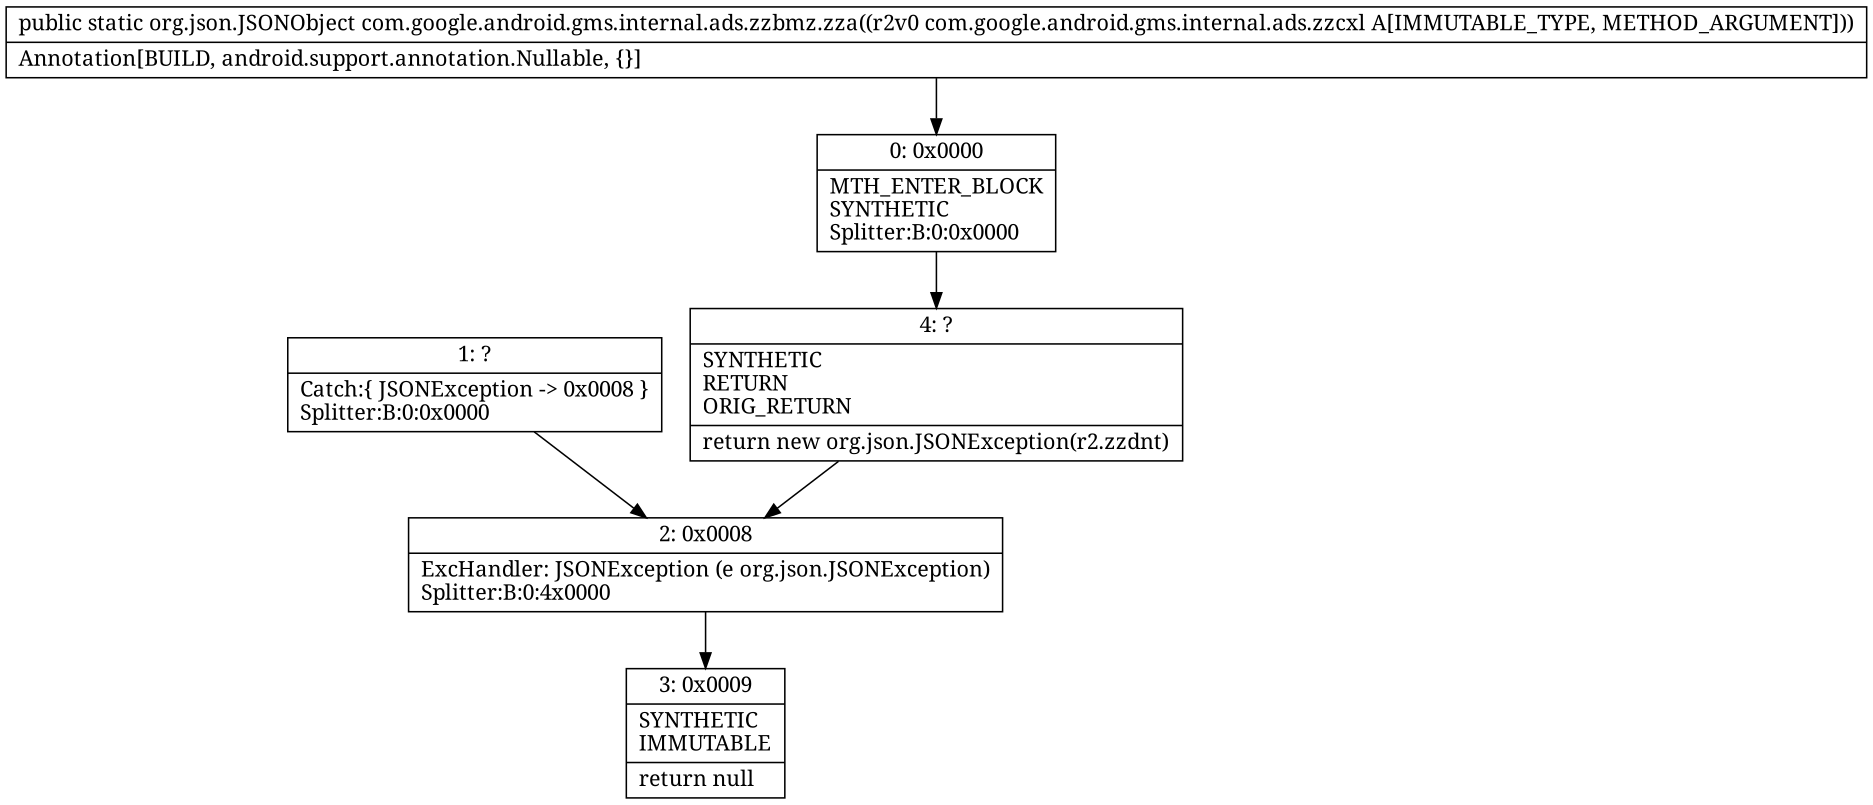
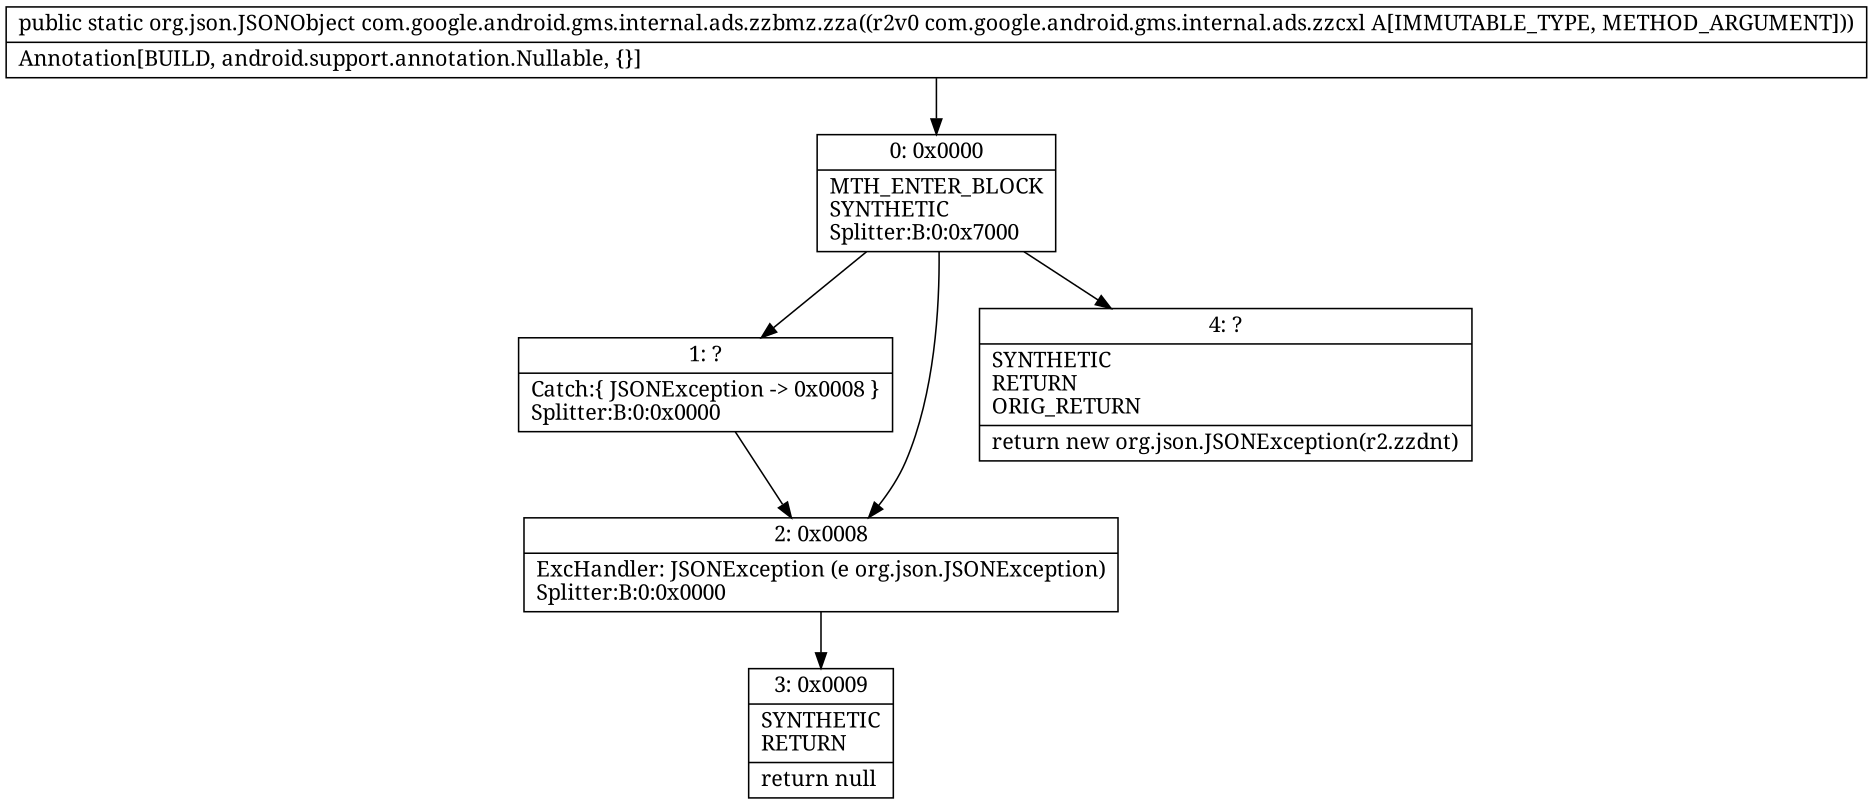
(925, 233) -> (925, 233)
none -> (820, 290)
(808, 485) -> (928, 384)
(516, 593) -> (632, 593)
(706, 744) -> (804, 744)
